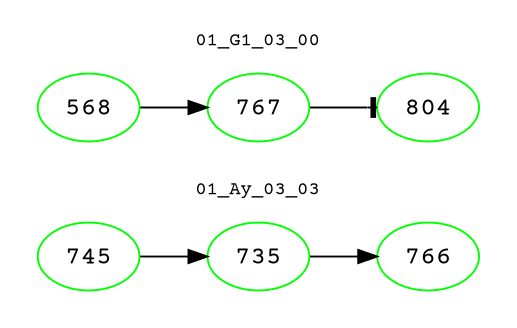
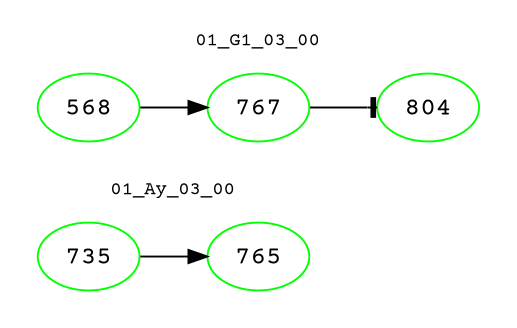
(258, 190) -> (174, 190)
(89, 257) -> none
(428, 257) -> (258, 257)
